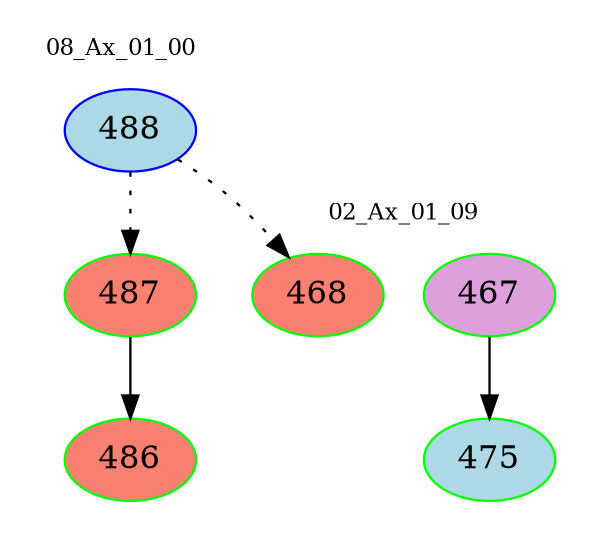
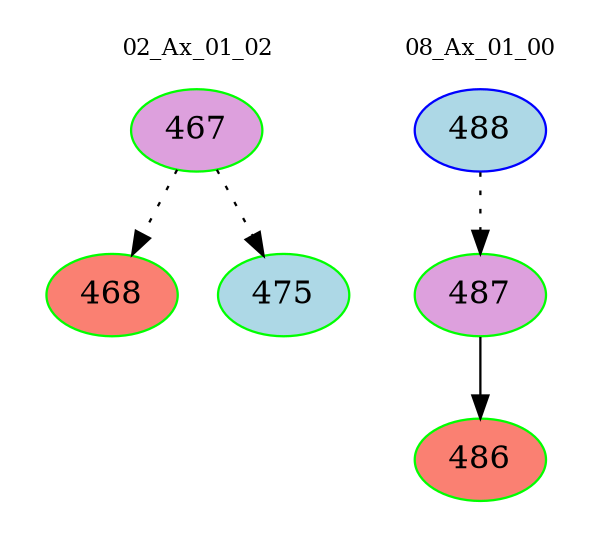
(404, 214) -> (198, 49)
(249, 215) -> (160, 202)
(130, 295) -> (480, 295)
(490, 366) -> (235, 202)
